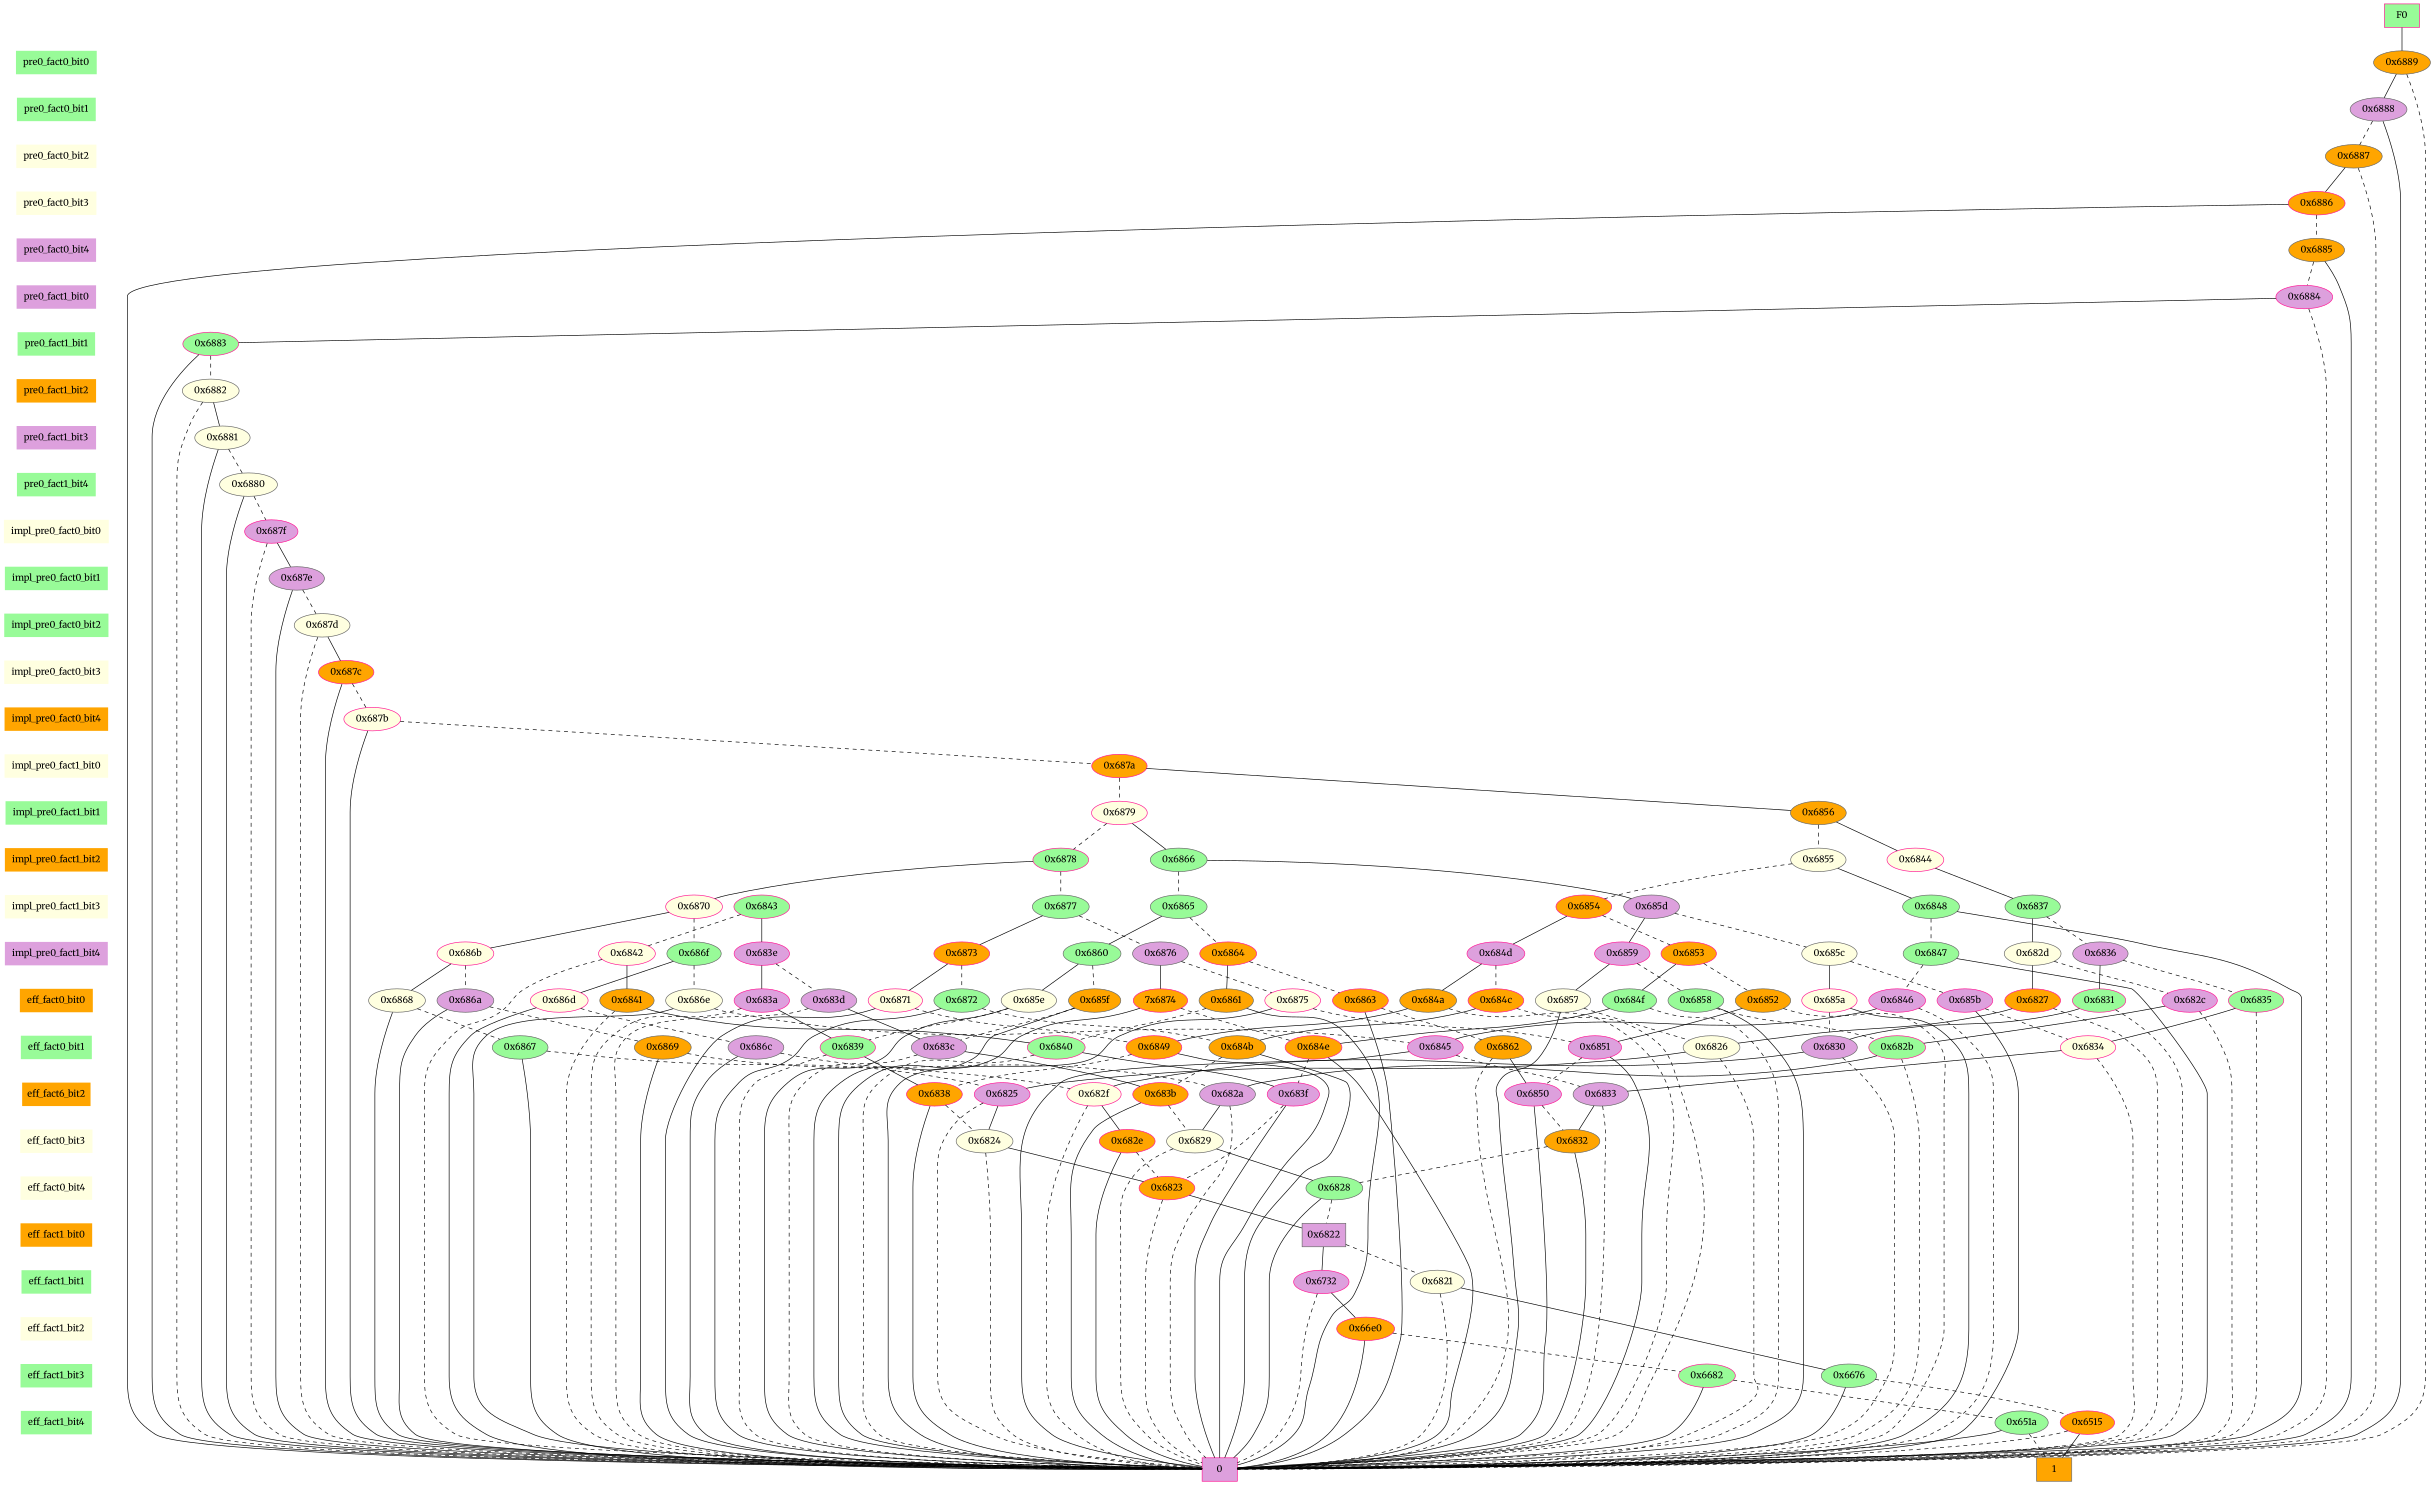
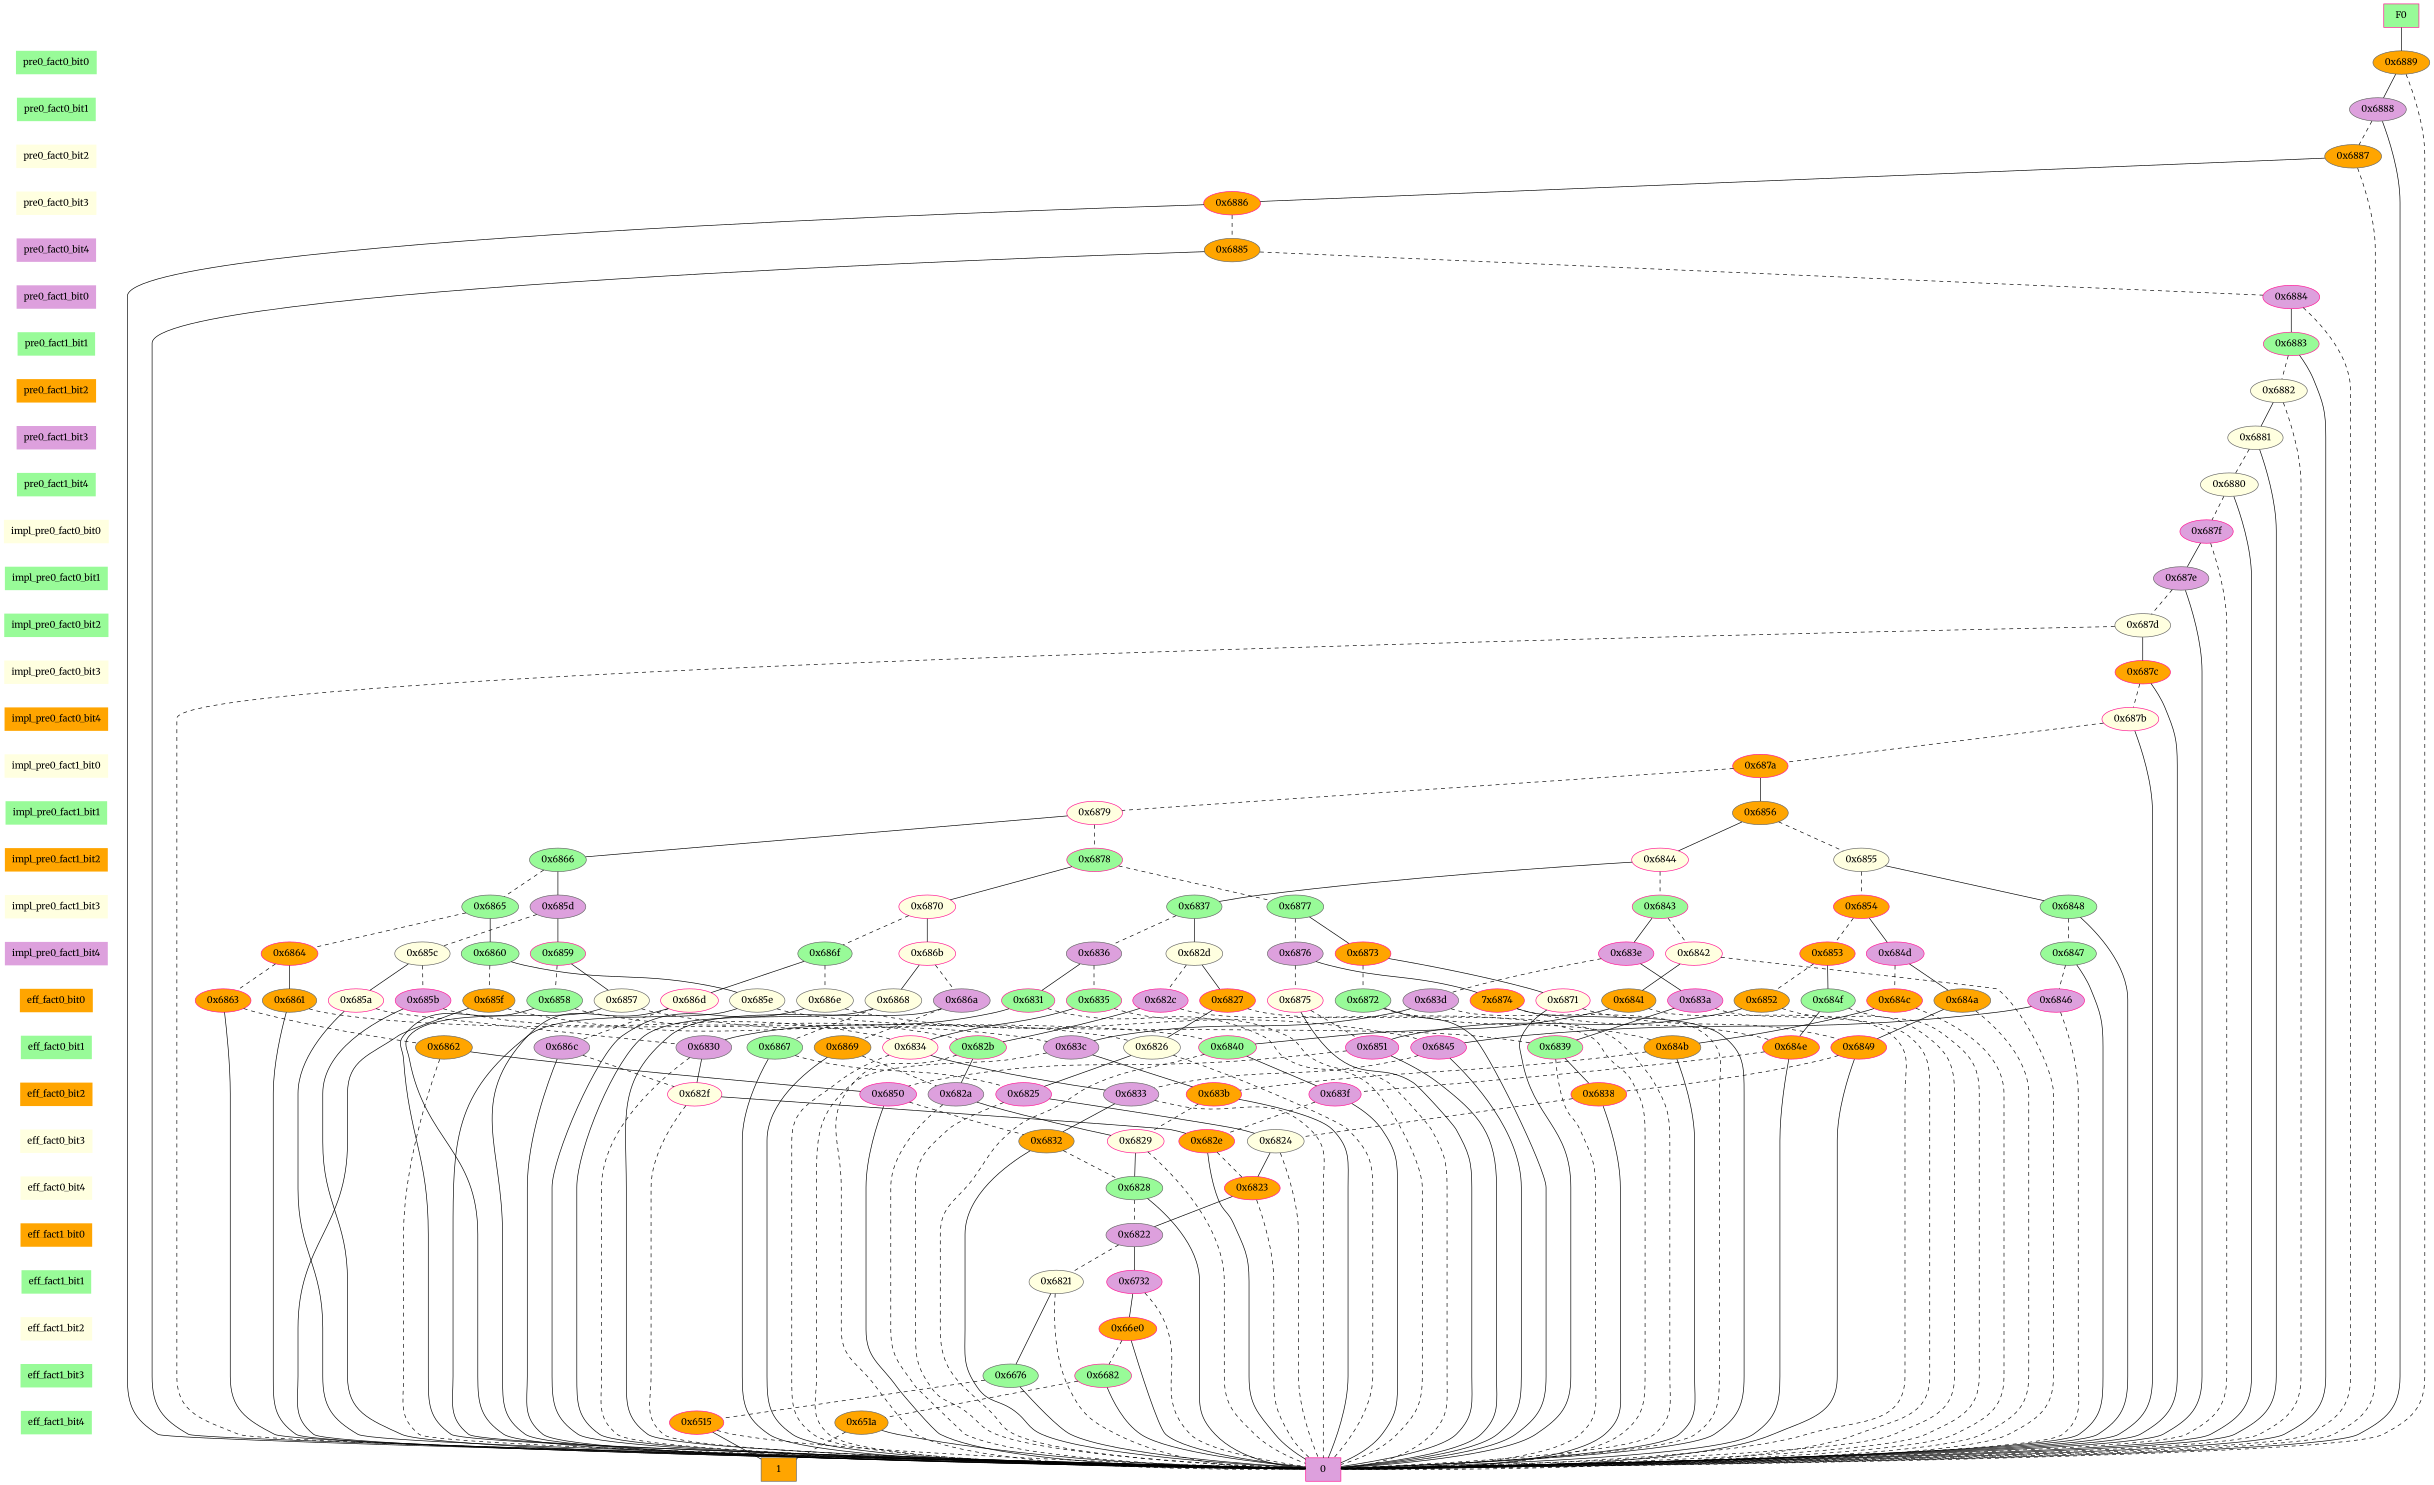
none -> (1660, 883)
(1622, 954) -> (558, 954)
(56, 1094) -> (56, 1094)
(1195, 1141) -> (1136, 1141)
(1238, 1147) -> (1271, 1118)
(1324, 1235) -> (1134, 1235)
(2022, 1423) -> (861, 1423)
